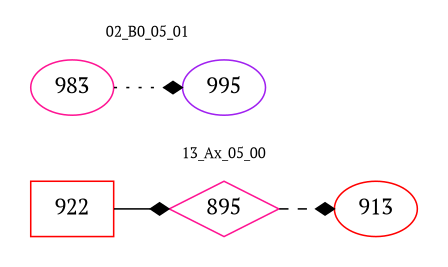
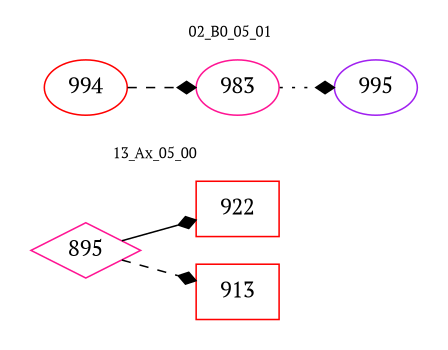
none -> (86, 88)
(132, 209) -> (150, 233)
(376, 209) -> (238, 292)
